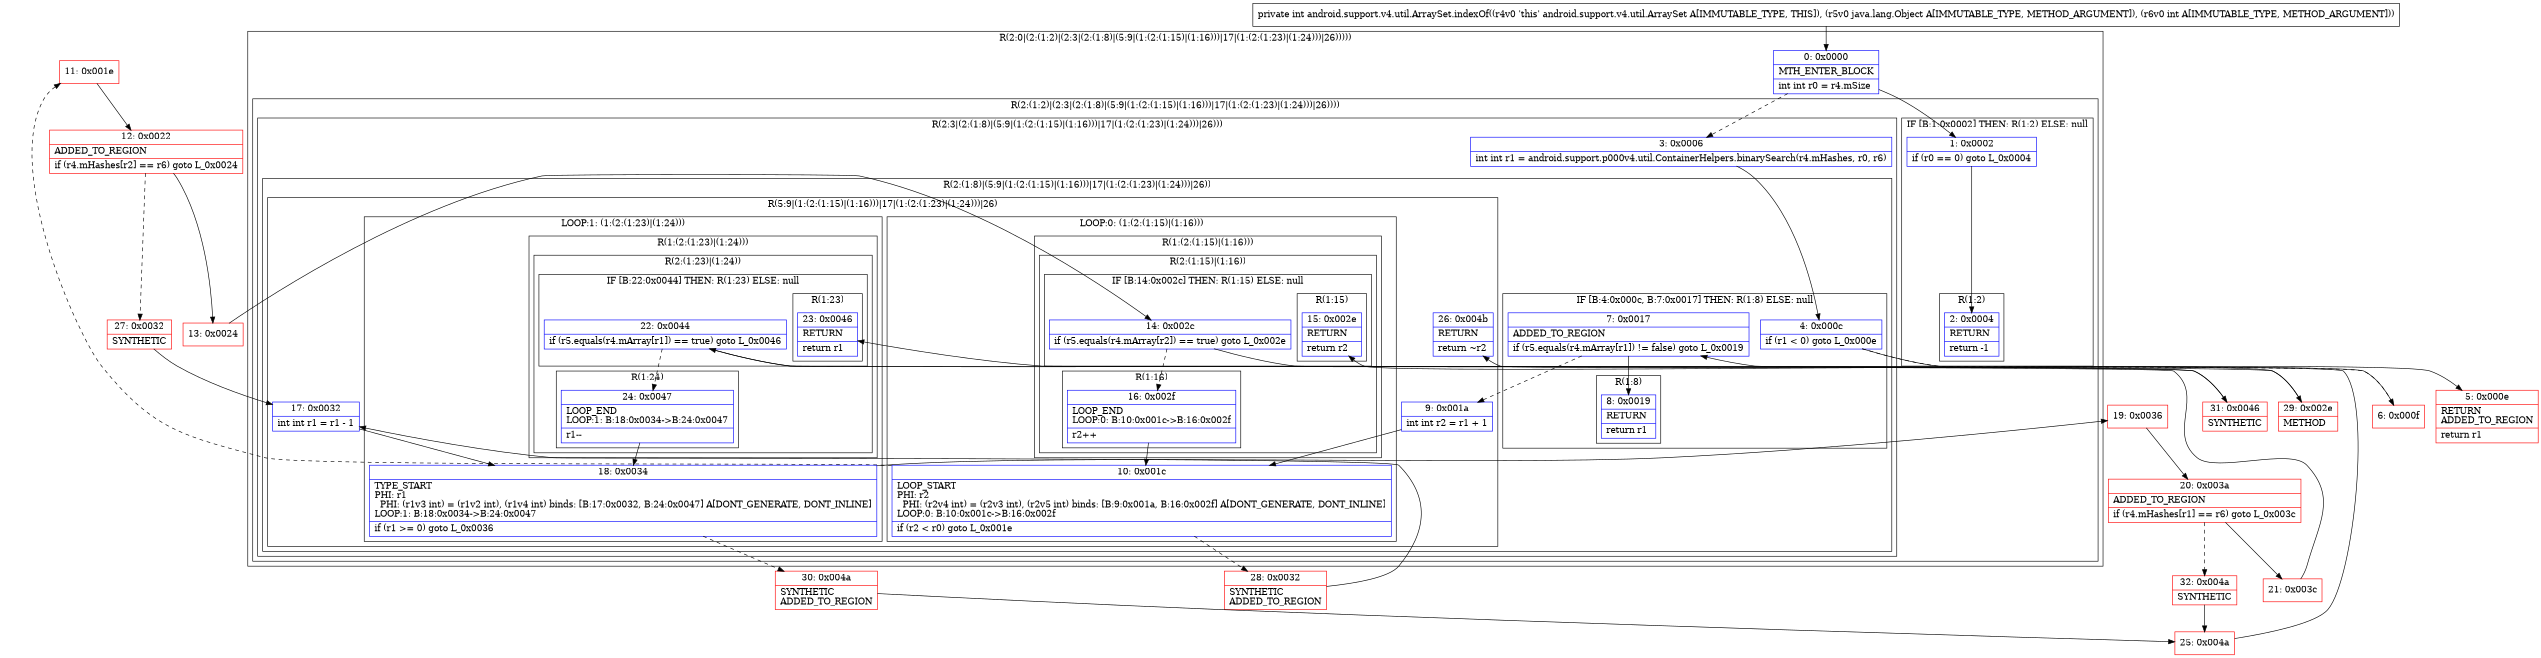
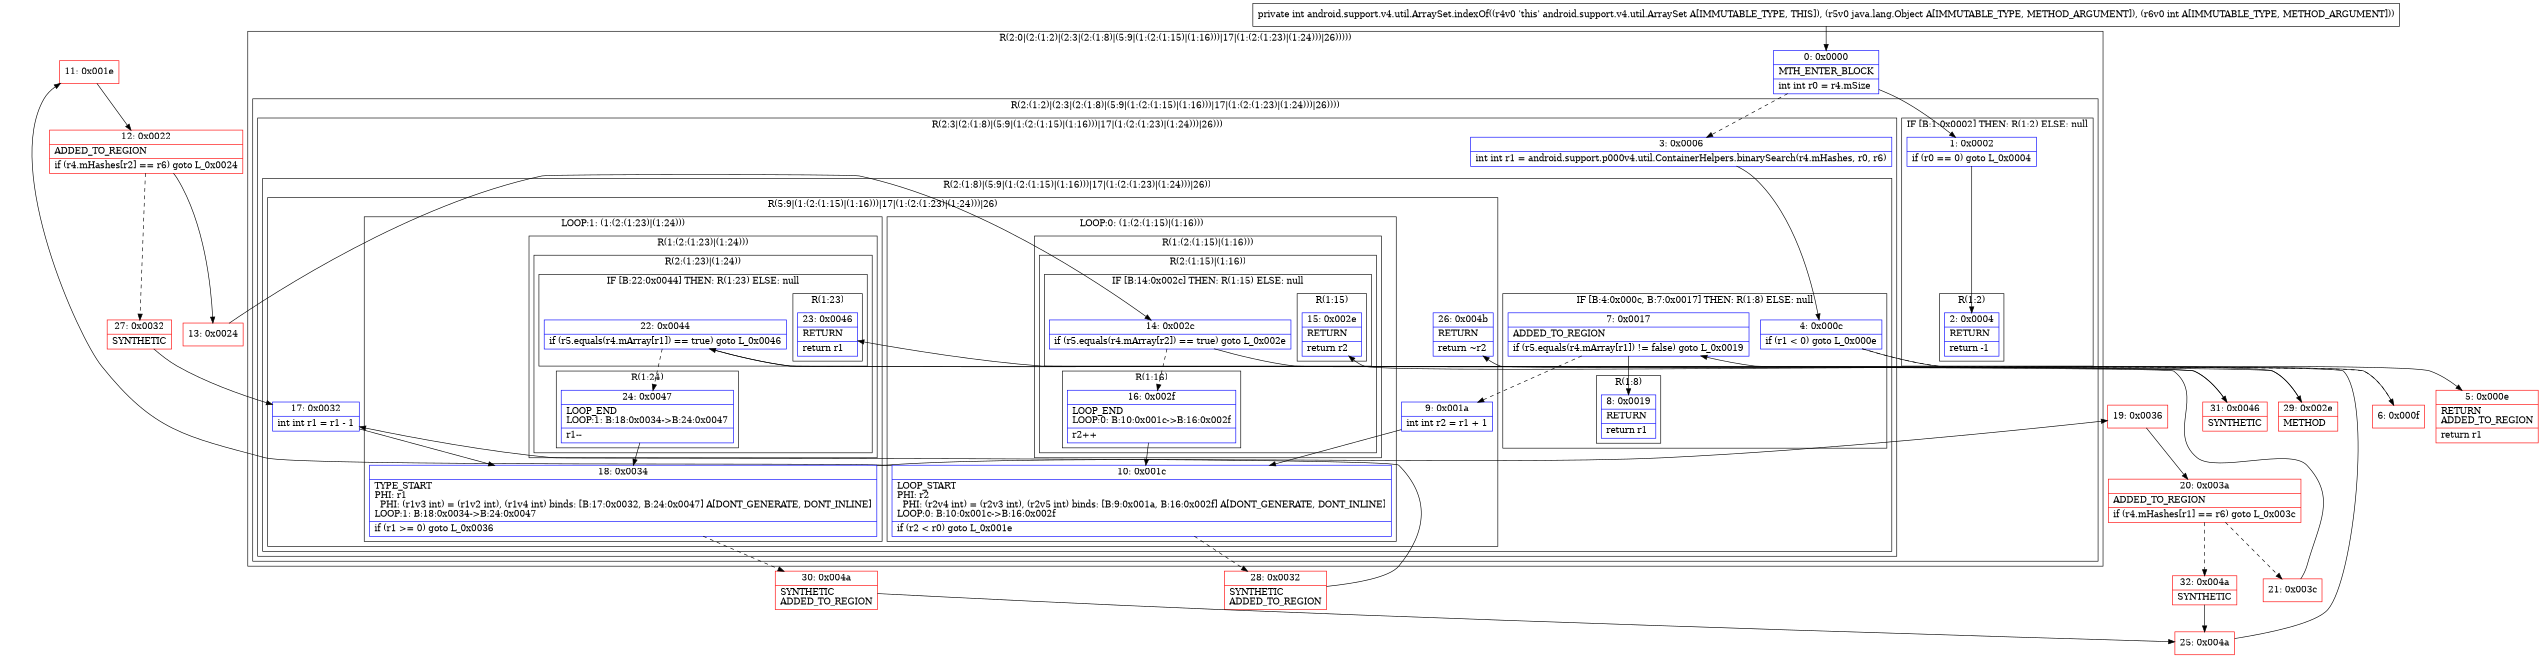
(333, 461) -> (333, 461)
(2252, 549) -> (2252, 549)
